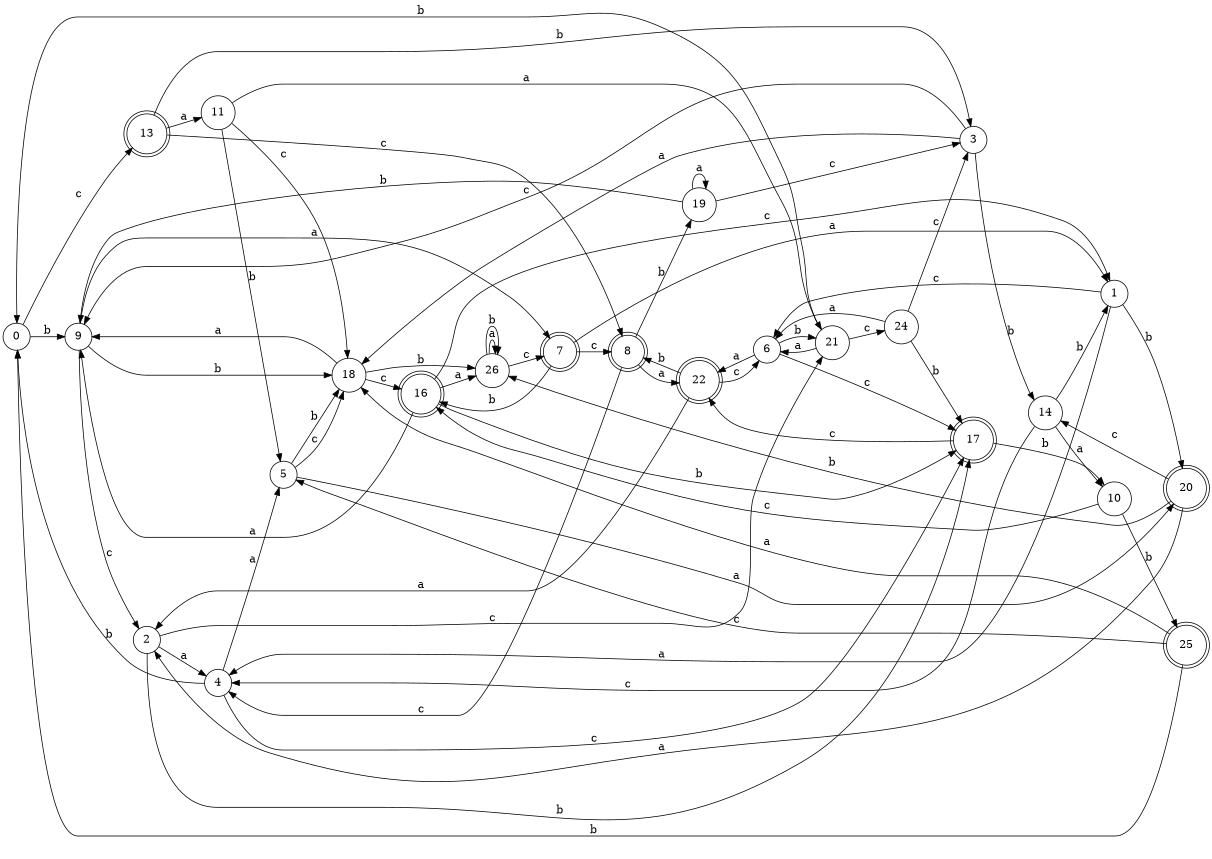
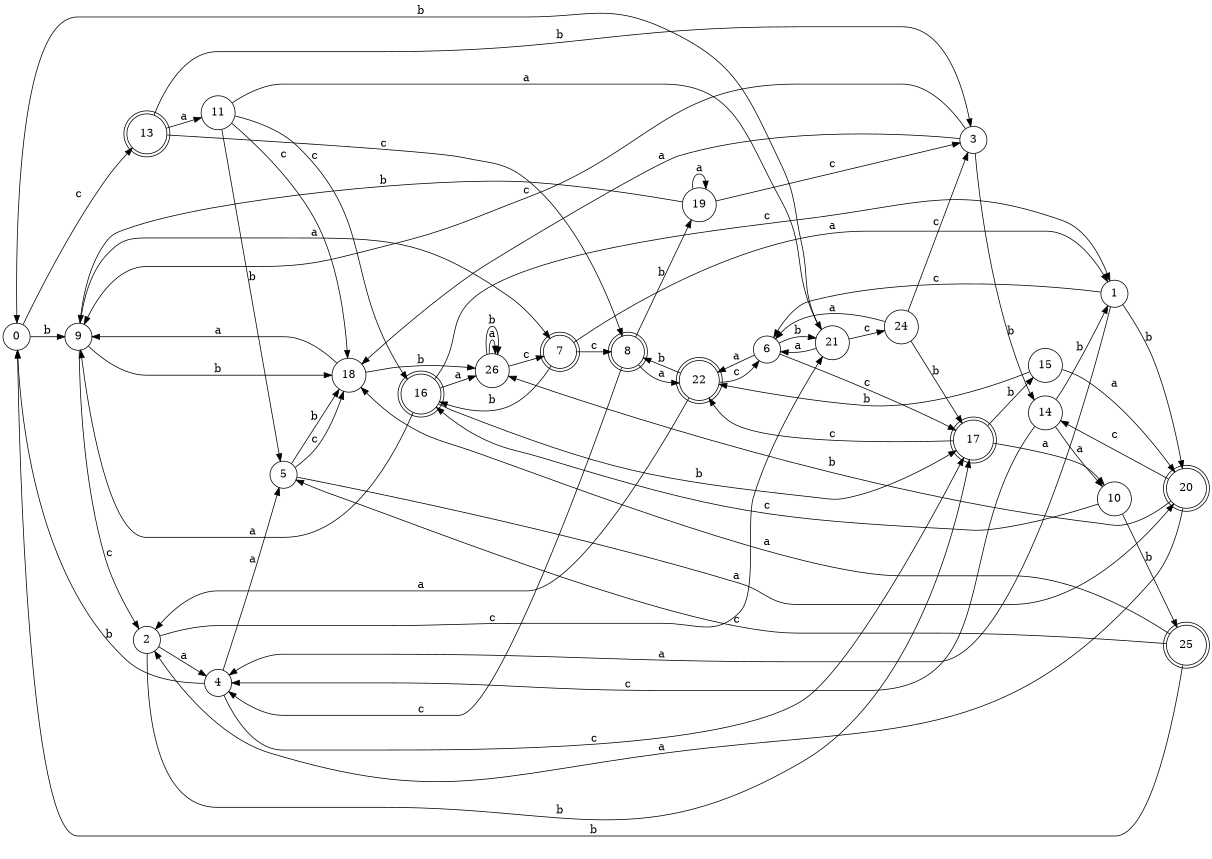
none -> (1045, 365)
(380, 383) -> (348, 222)
(1045, 444) -> (1045, 444)
